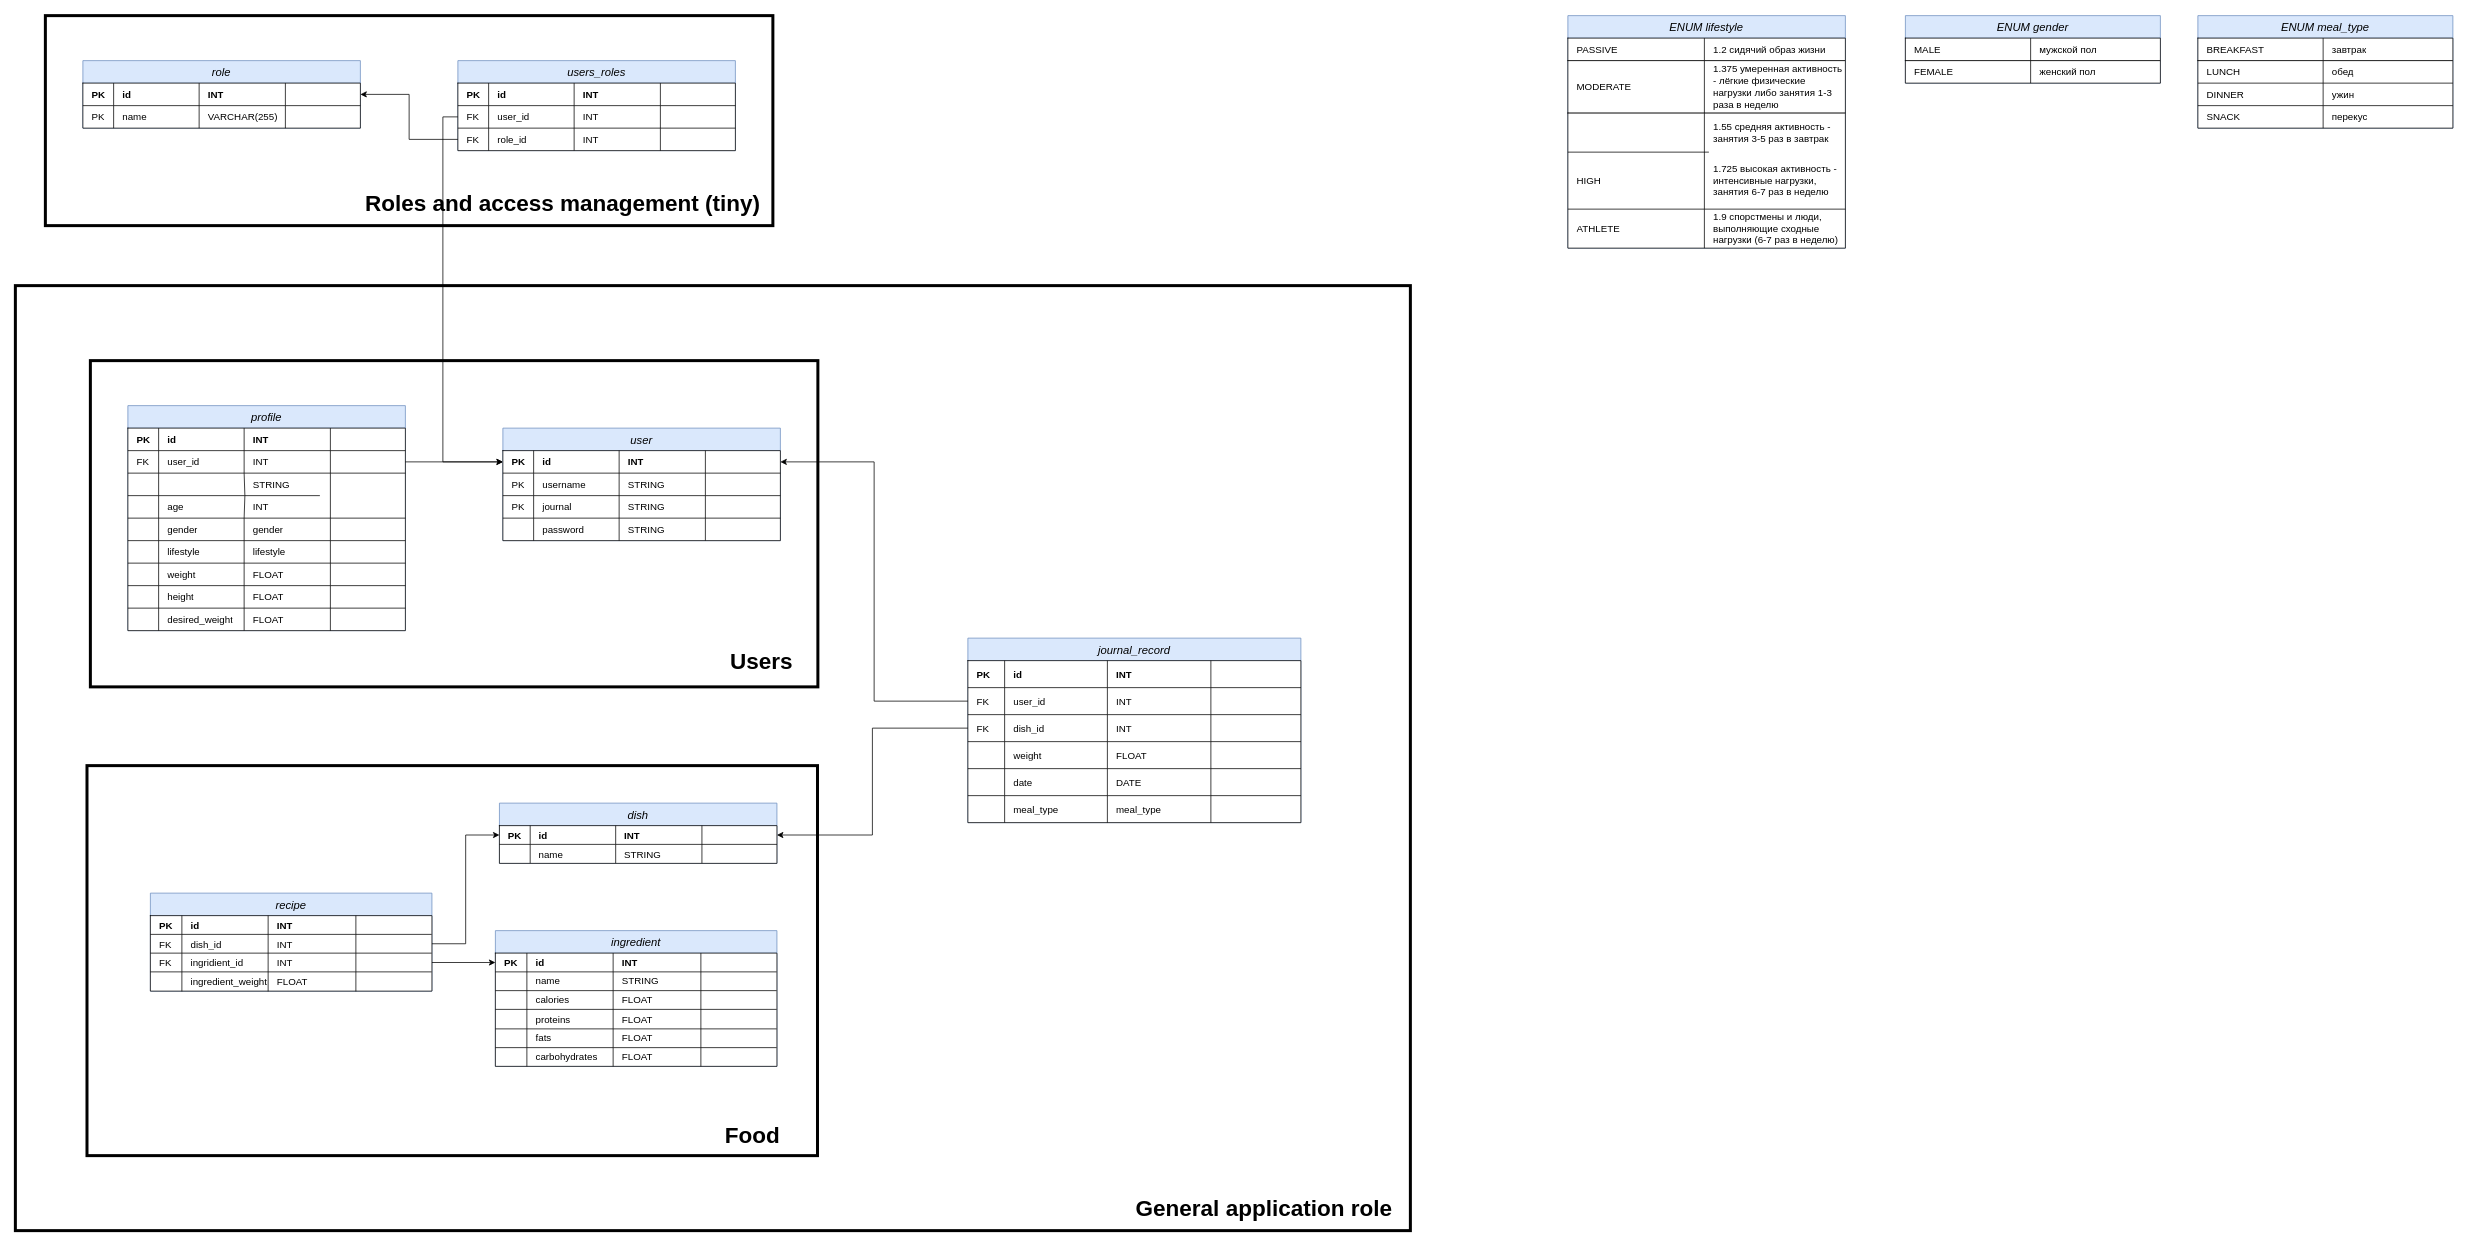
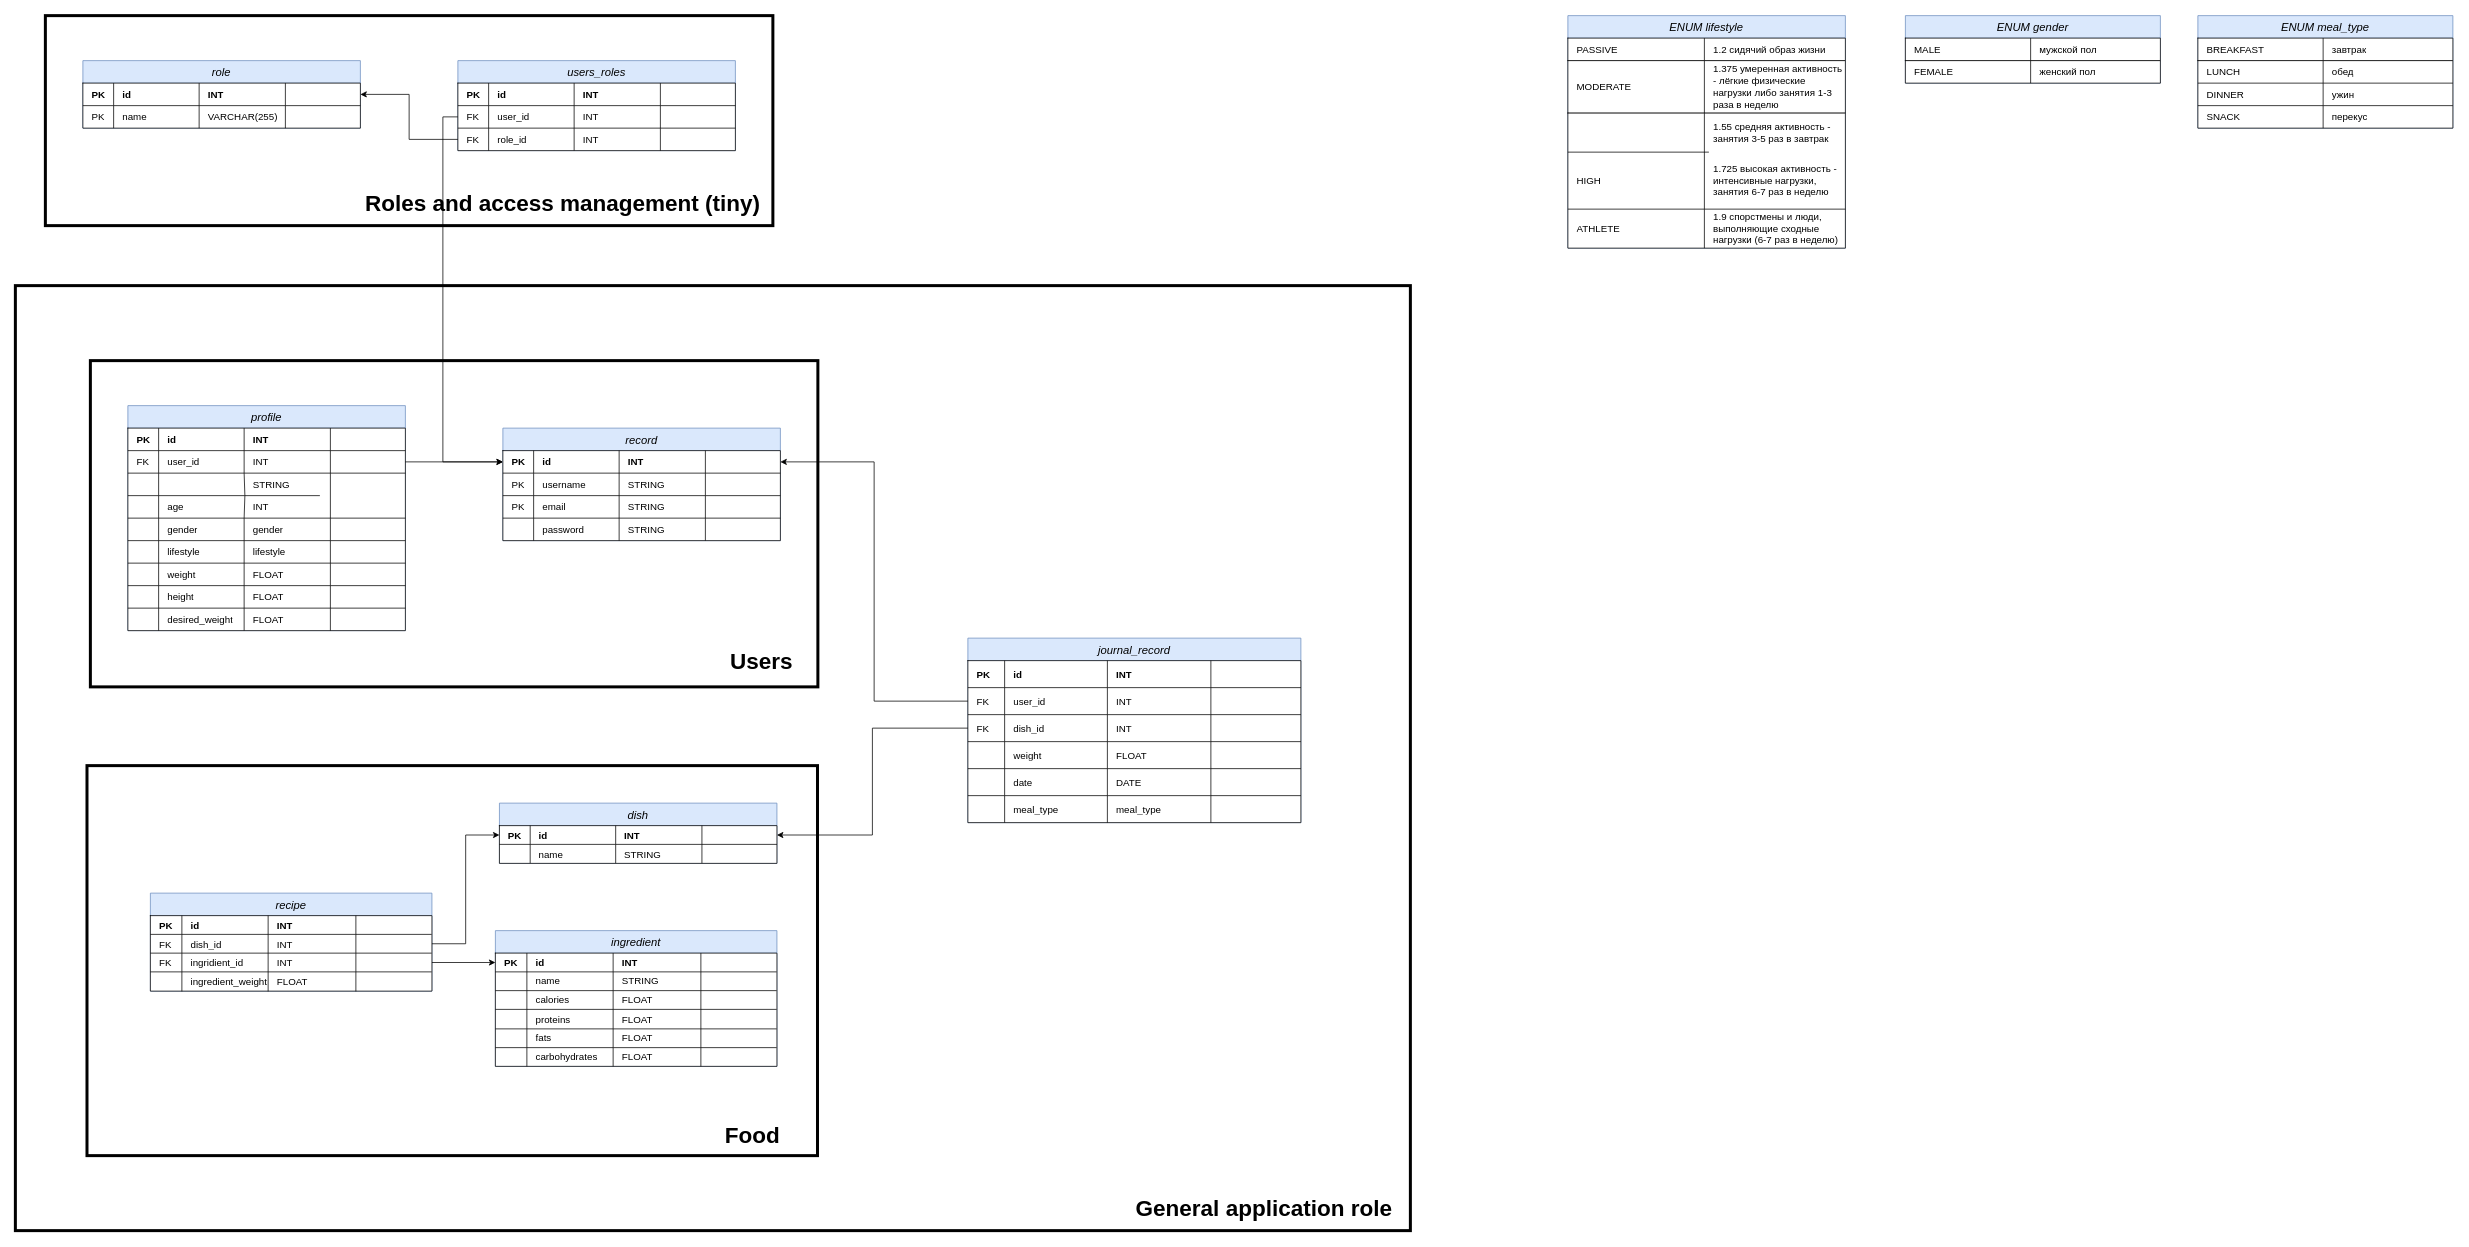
(641, 440) -> (641, 440)
(560, 507) -> (554, 507)
